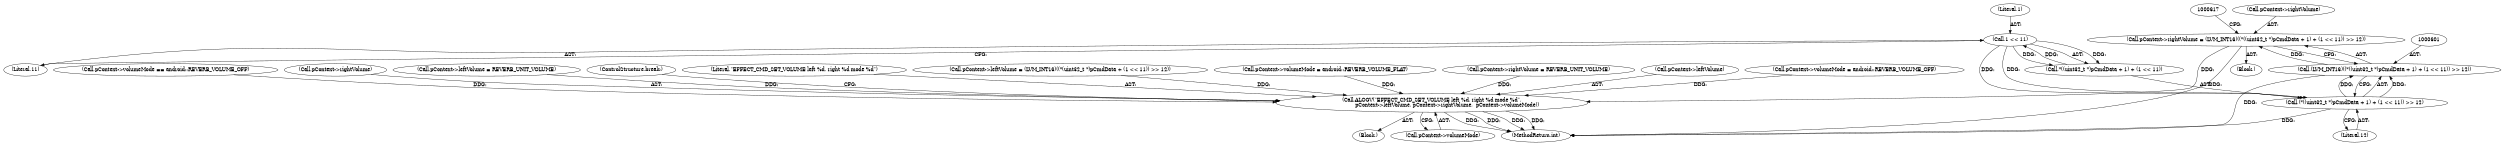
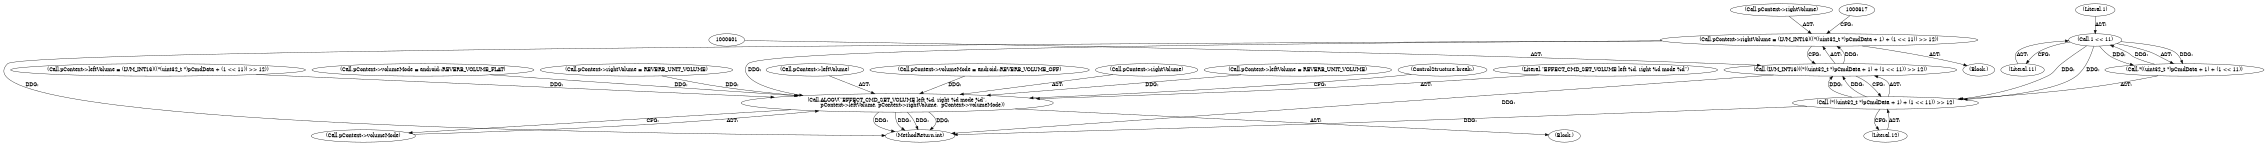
(166, 70) -> none
